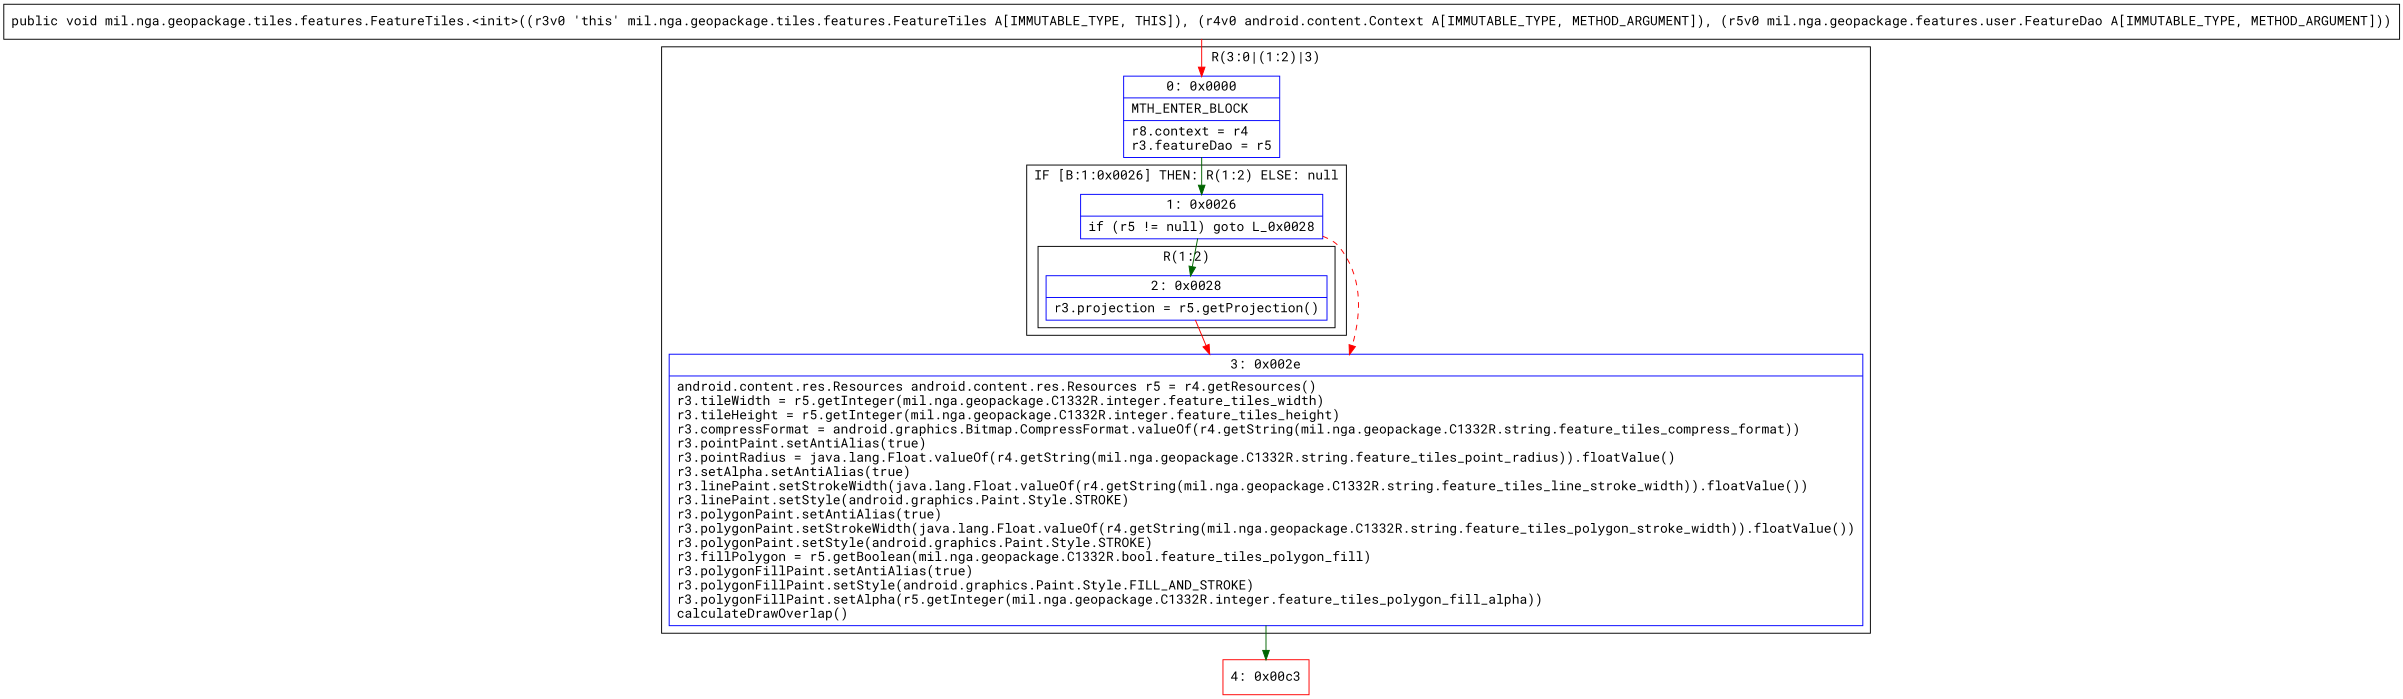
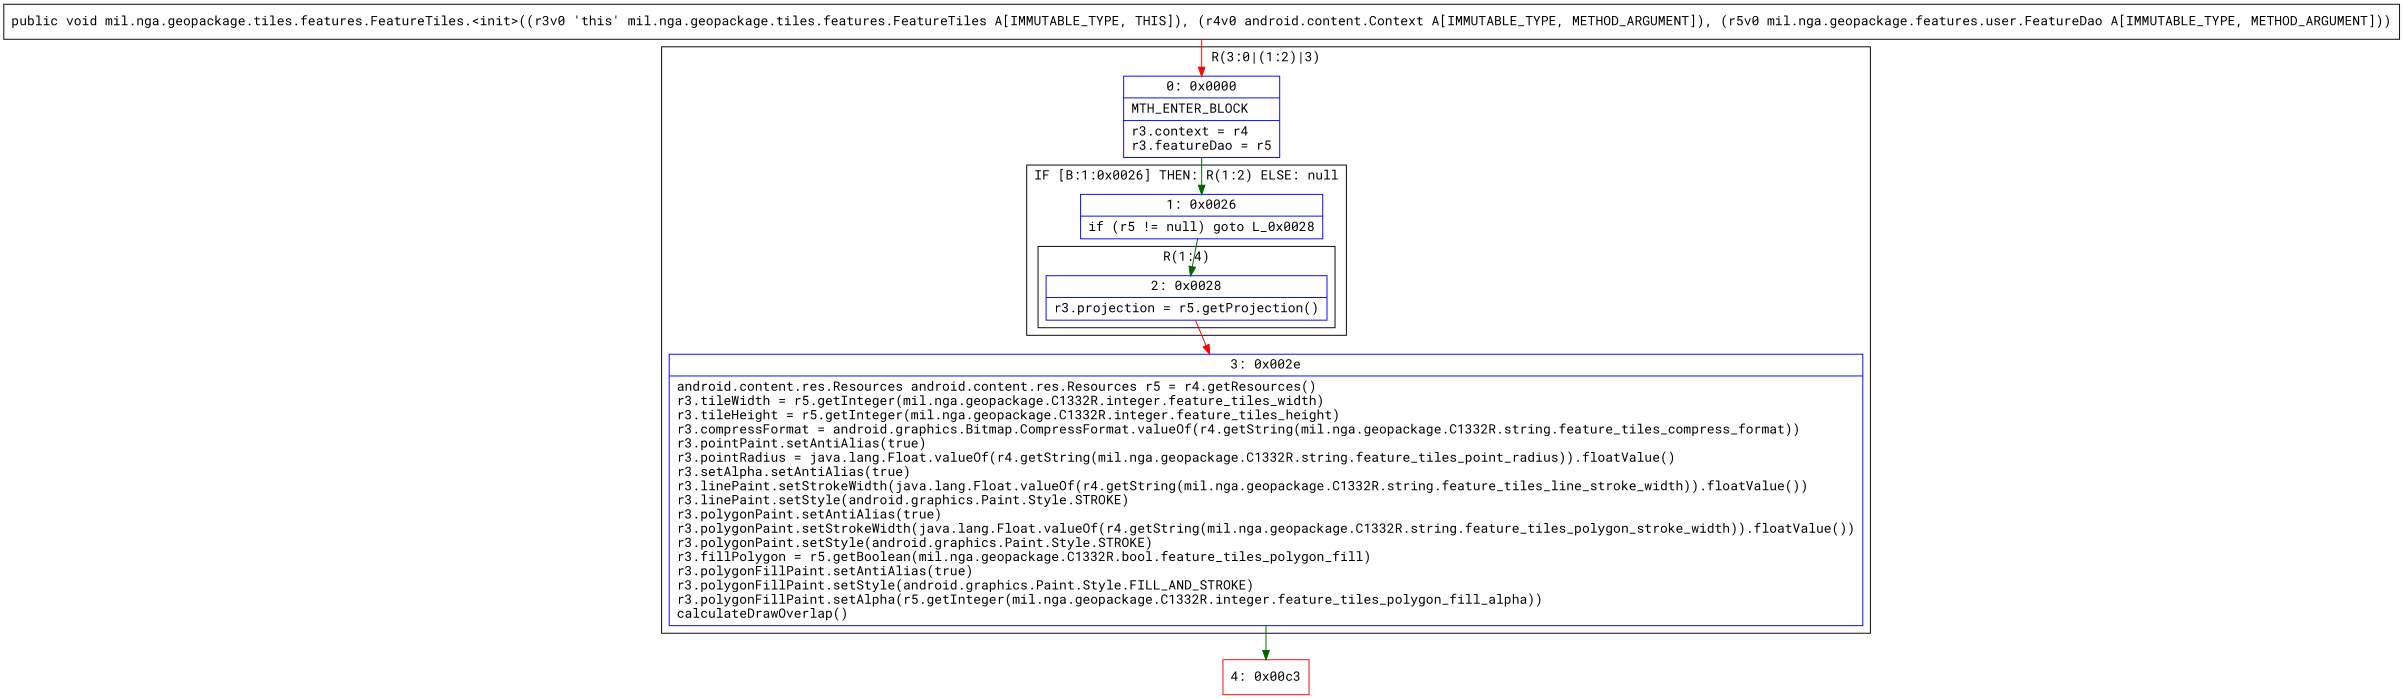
(1190, 131) -> (1190, 131)
(1187, 257) -> (1187, 257)
(1356, 284) -> none
